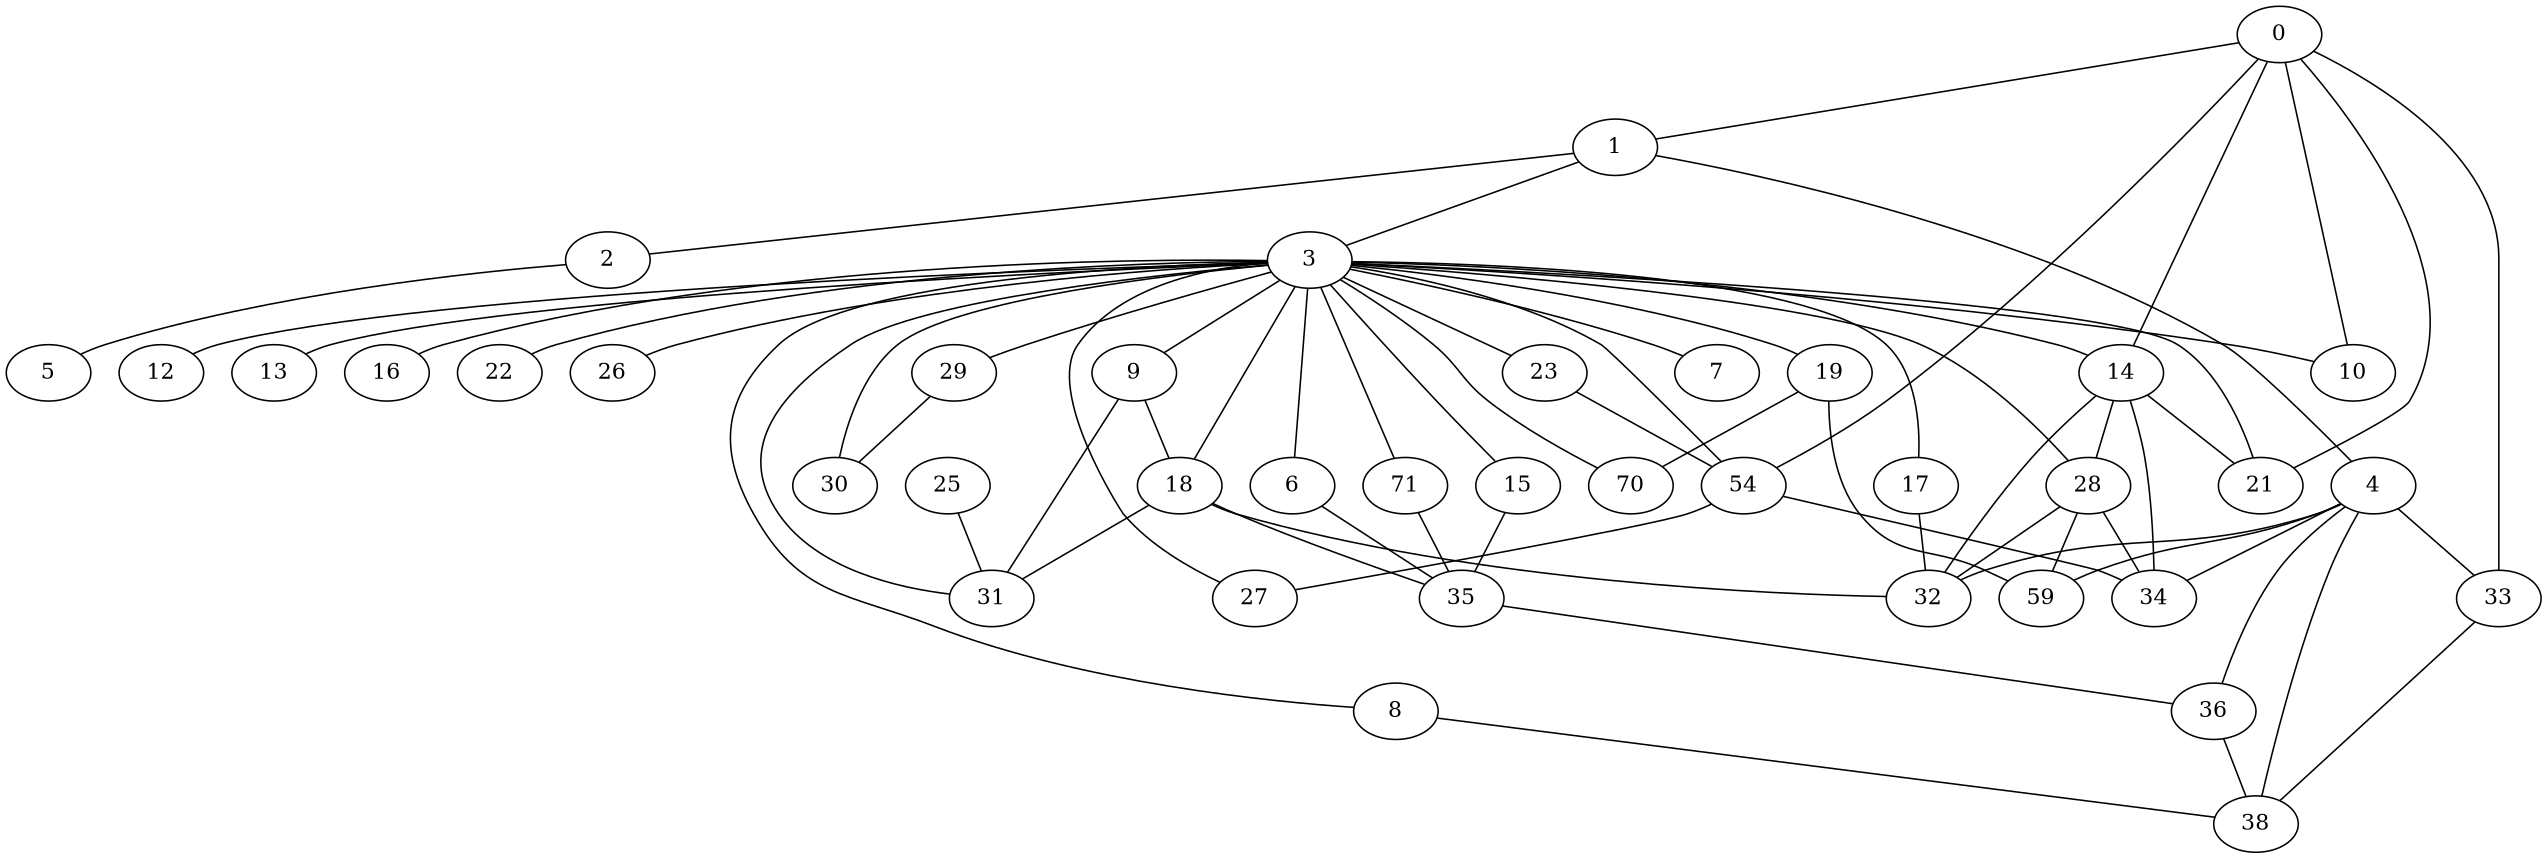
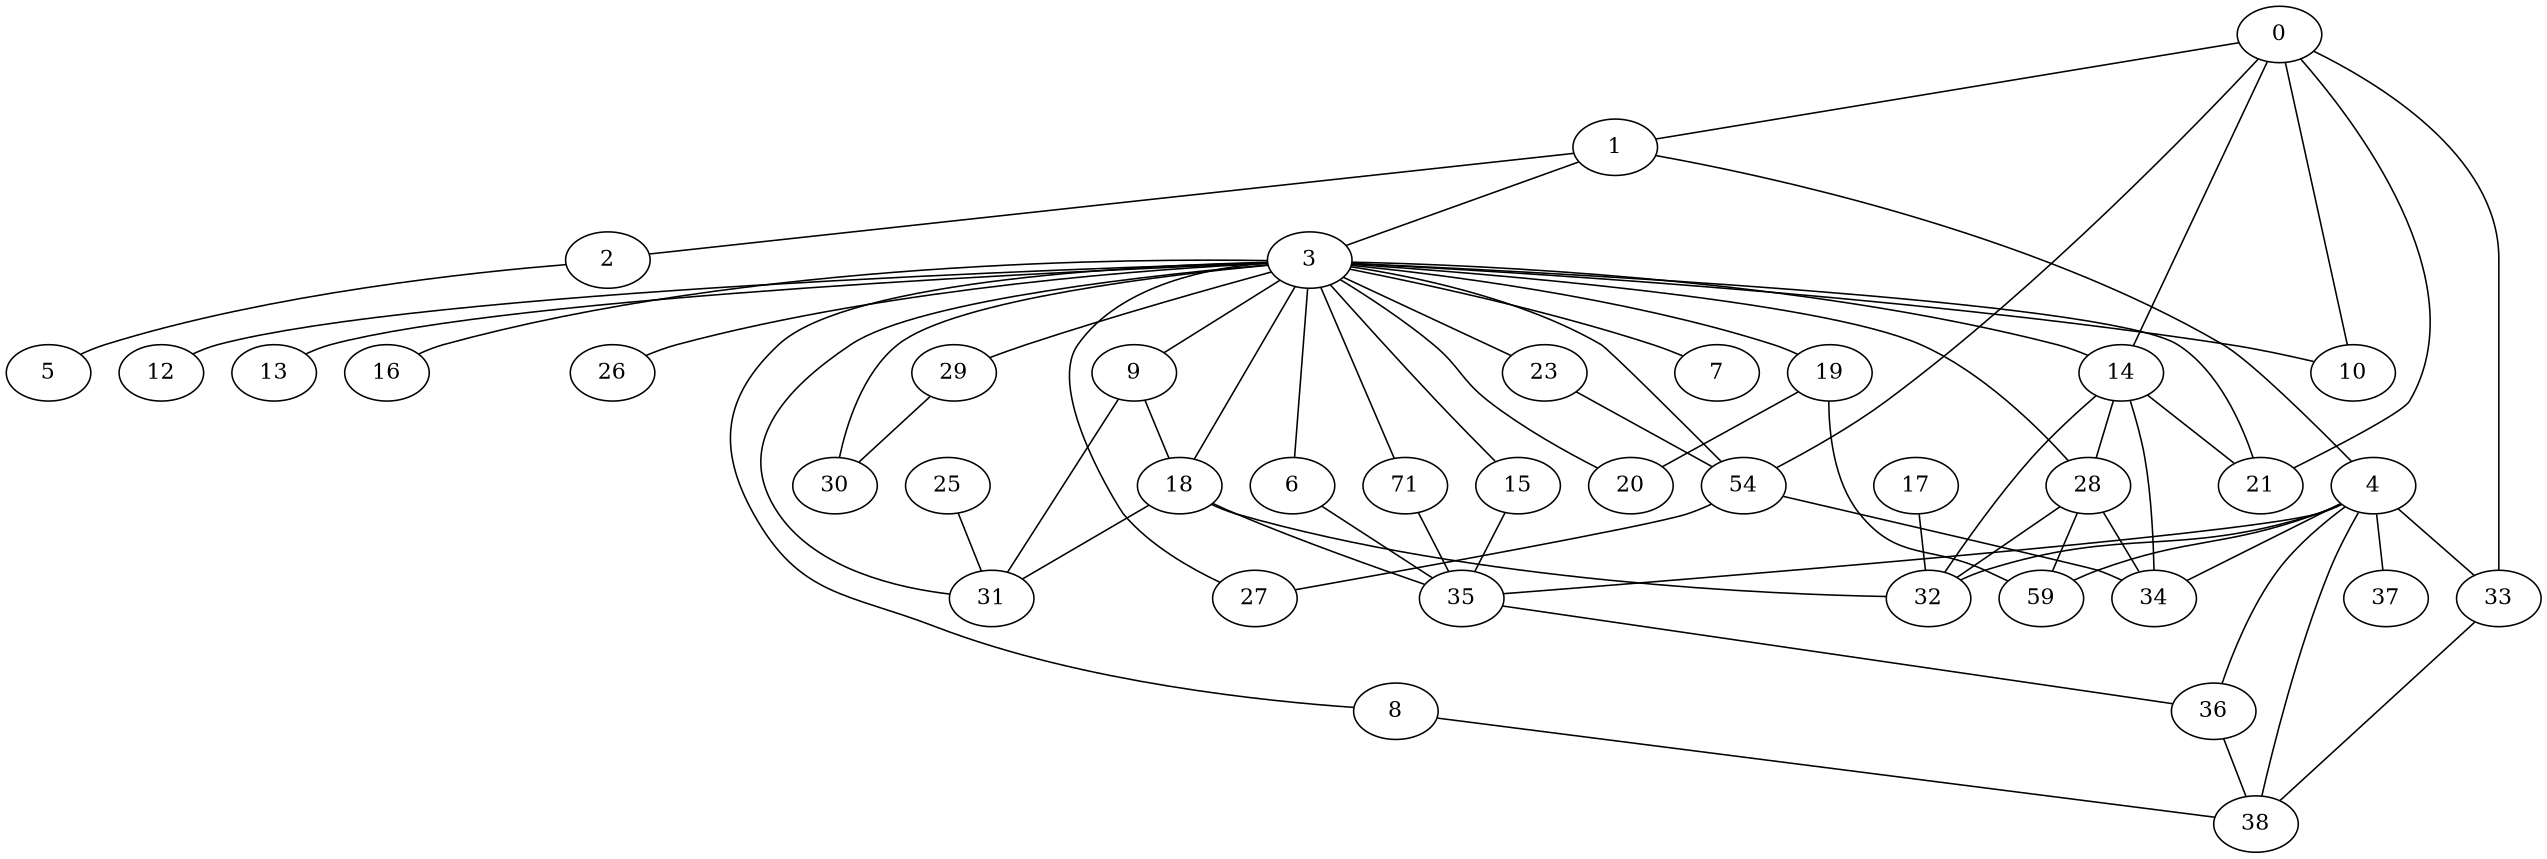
(1685, 283) -> none
(500, 373) -> none
(1631, 486) -> (1631, 486)
none -> (1903, 561)
none -> (2386, 598)
